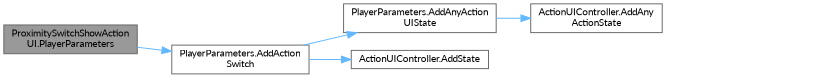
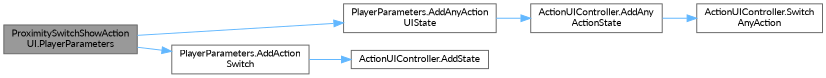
none -> (760, 18)
(325, 40) -> (235, 29)
